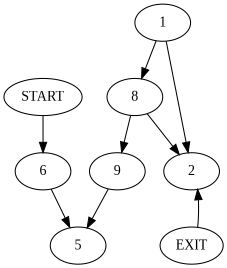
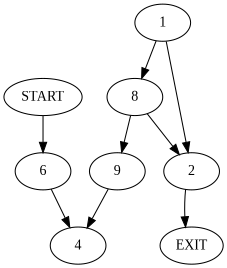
(199, 214) -> (185, 203)
(78, 246) -> (78, 246)
